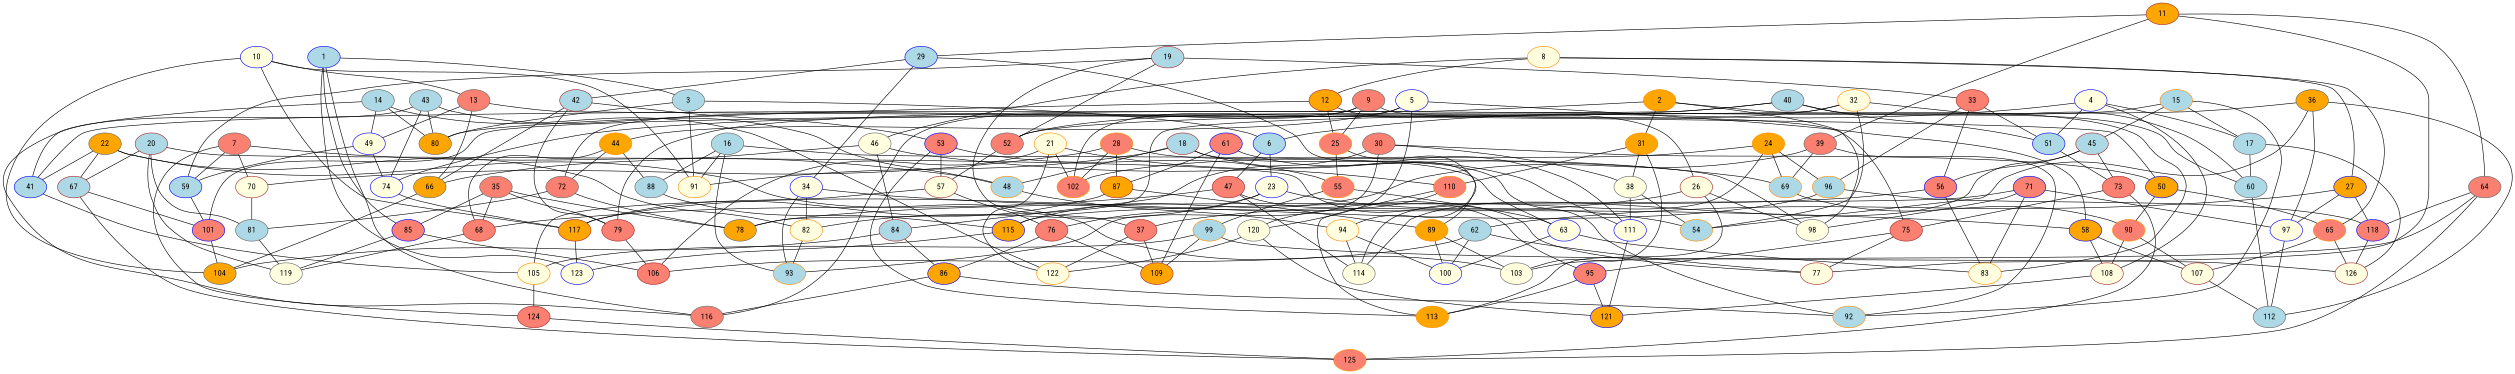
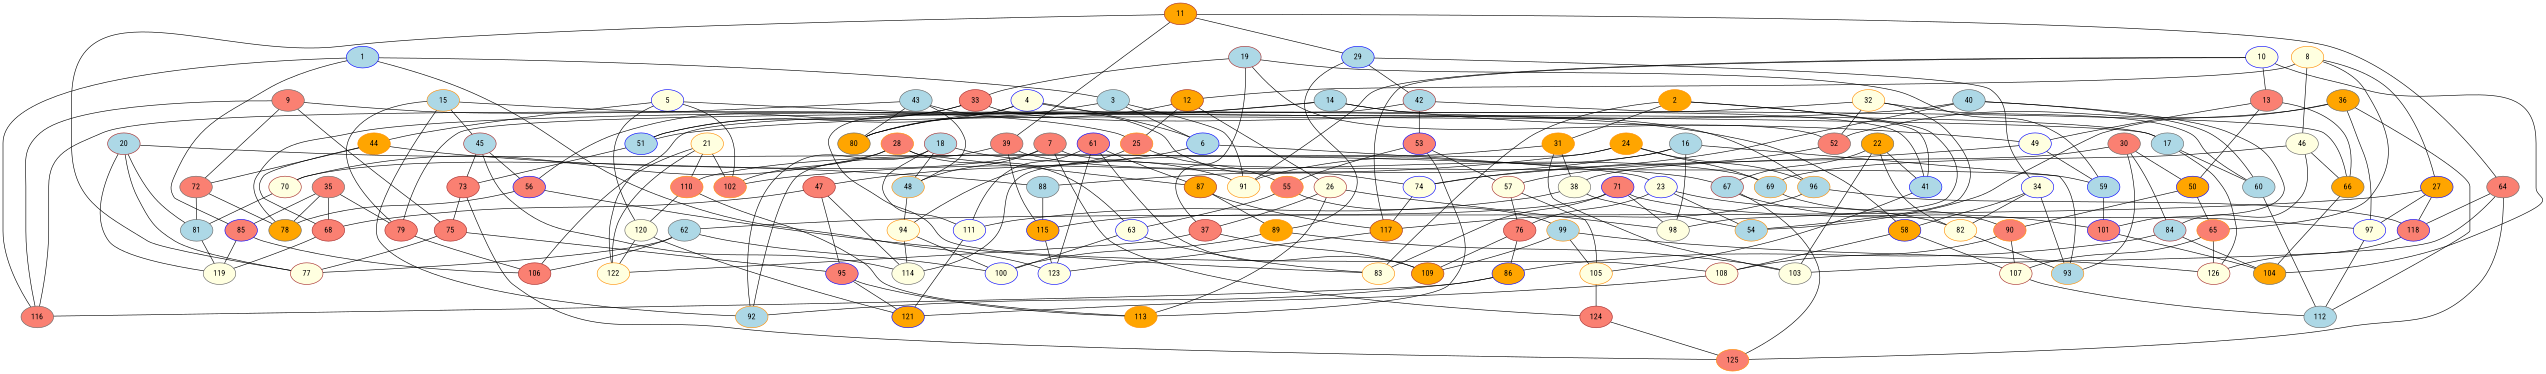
none -> (1074, 209)
